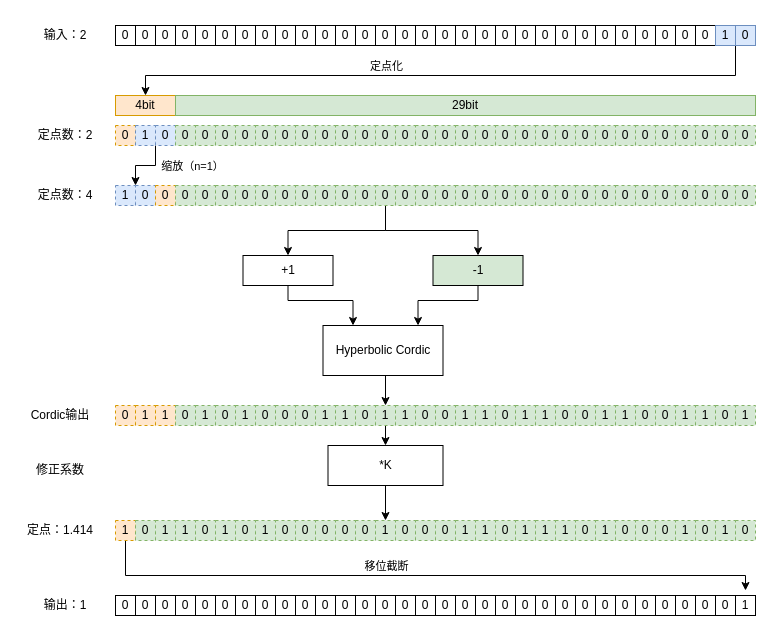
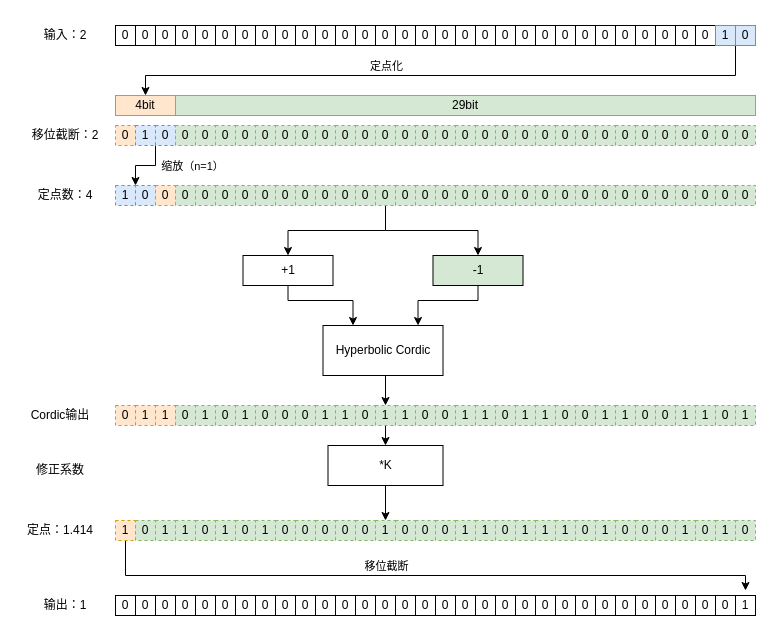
(66, 136) -> (66, 136)
